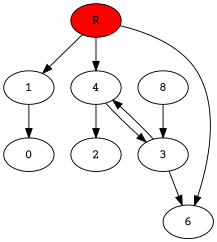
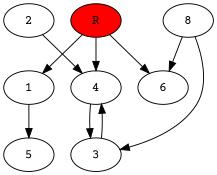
(96, 117) -> (58, 50)
(29, 155) -> (29, 155)
(174, 184) -> (177, 50)
